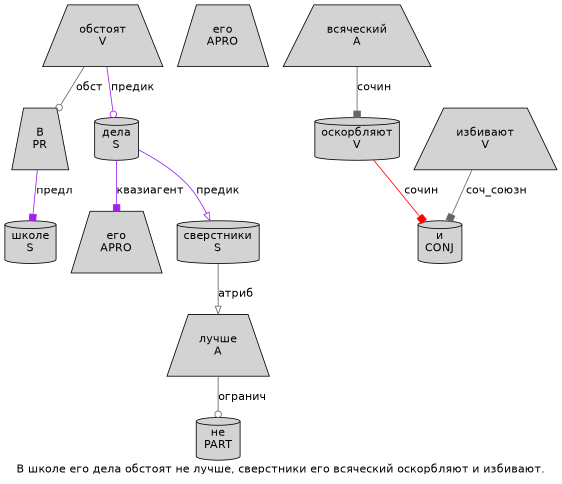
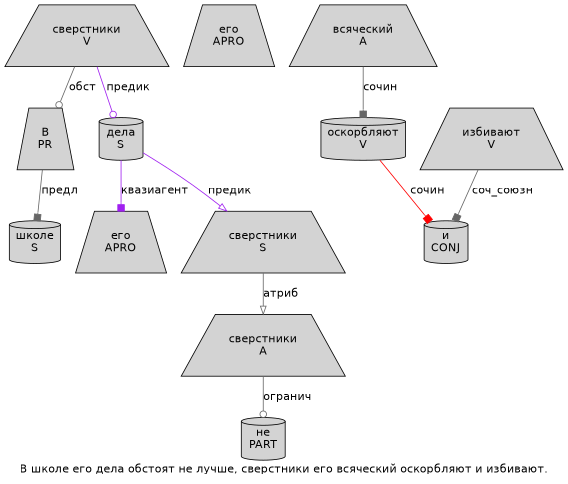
(103, 36) -> (87, 36)
(35, 191) -> (40, 191)
(218, 242) -> (263, 242)
(218, 345) -> (263, 345)
